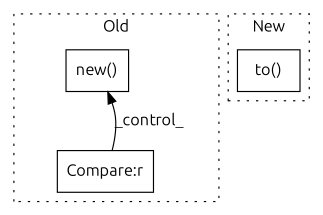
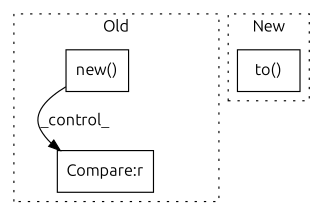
(116, 127) -> (40, 111)
